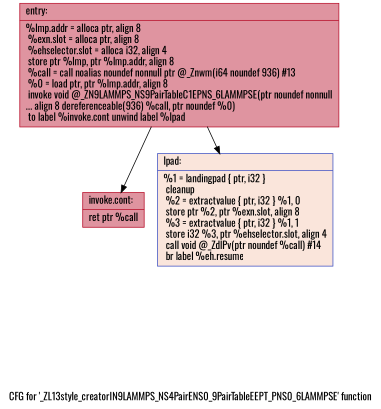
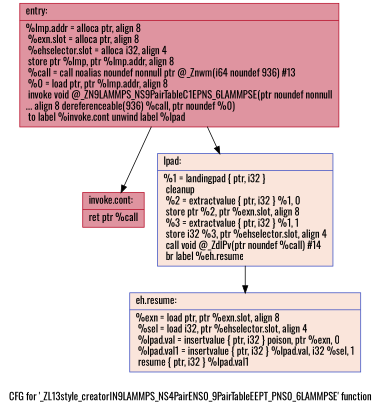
none -> (245, 332)
